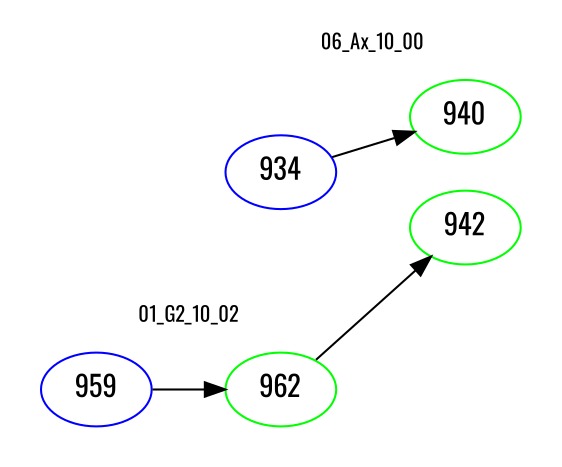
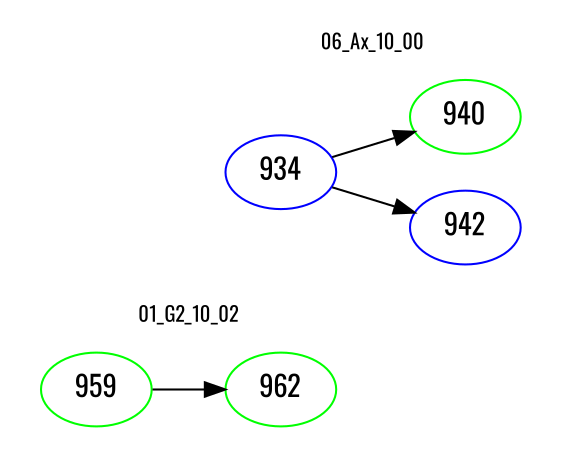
(465, 228) -> (465, 228)
(366, 315) -> (363, 197)
(96, 389) -> (96, 389)
